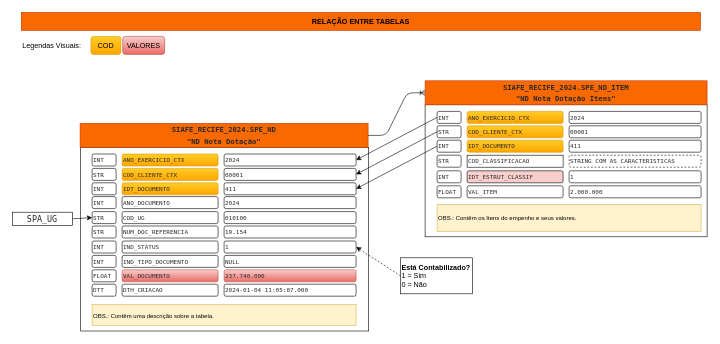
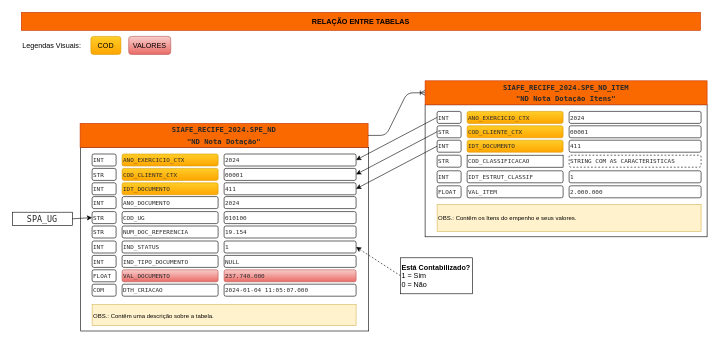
(144, 45) -> (150, 45)
(515, 177) -> (515, 177)
(99, 290) -> (99, 290)
